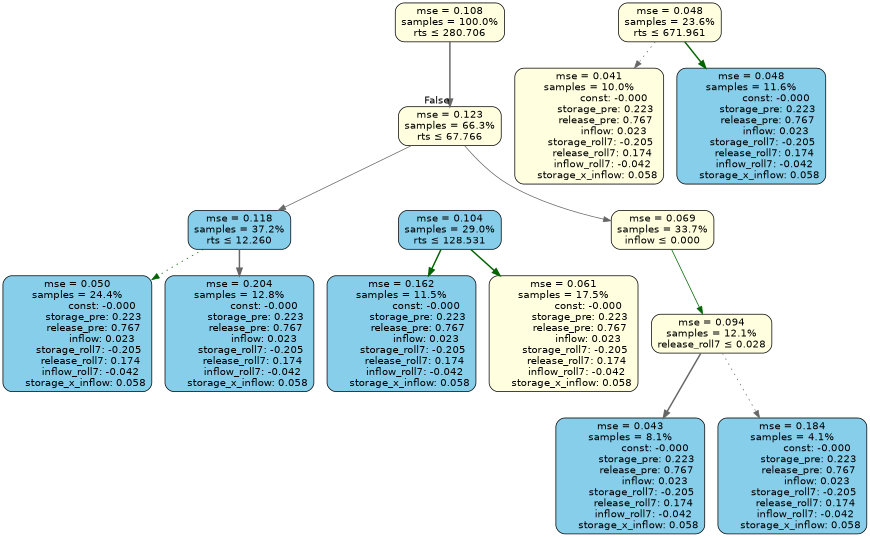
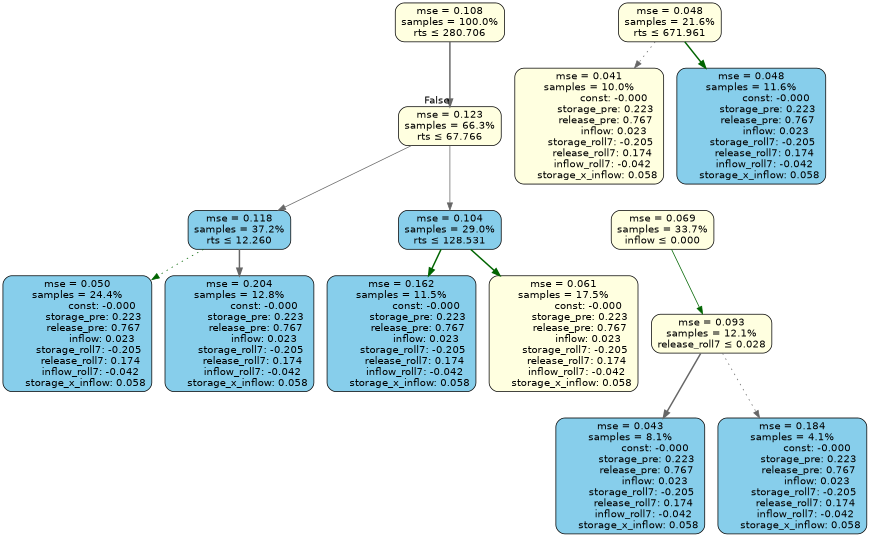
(670, 22) -> (670, 22)
(528, 194) -> (450, 174)
(712, 334) -> (712, 334)
